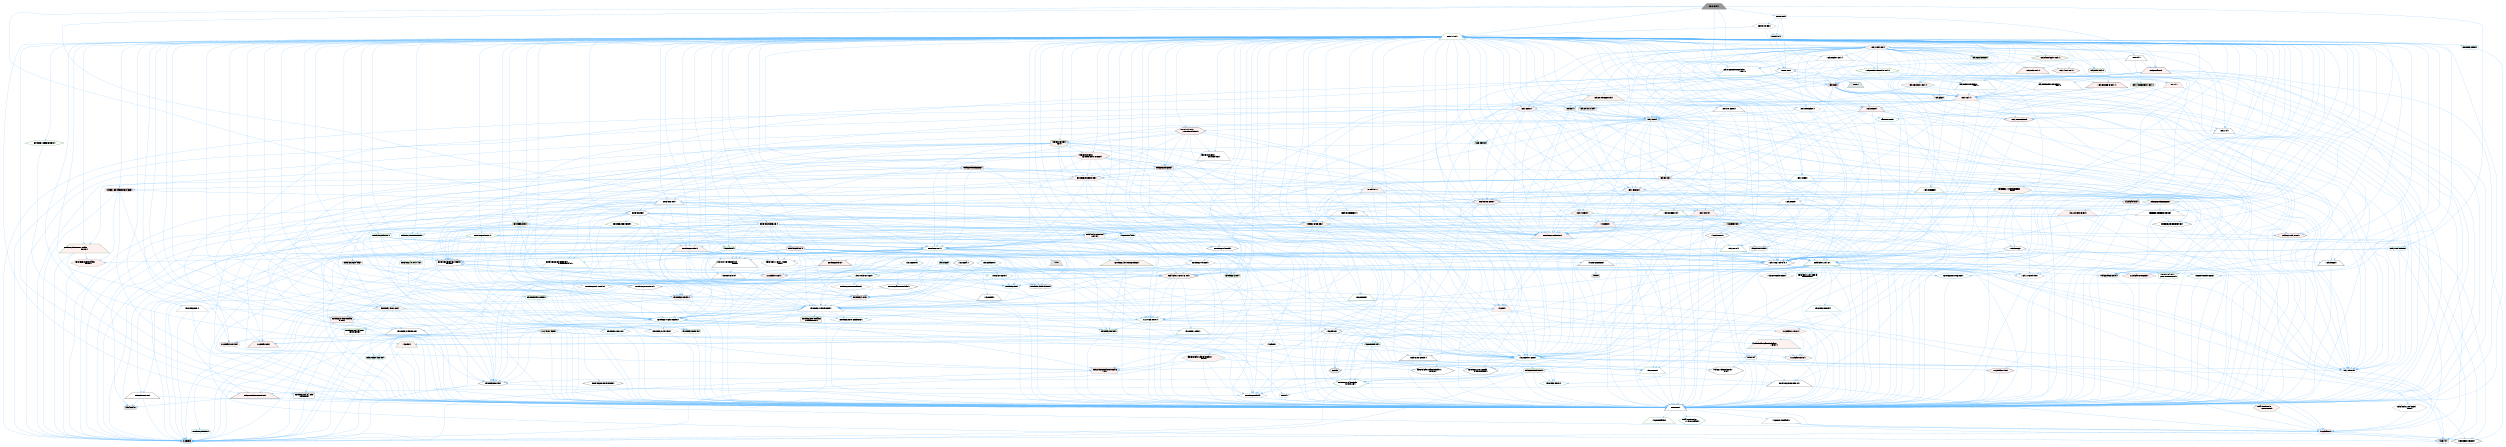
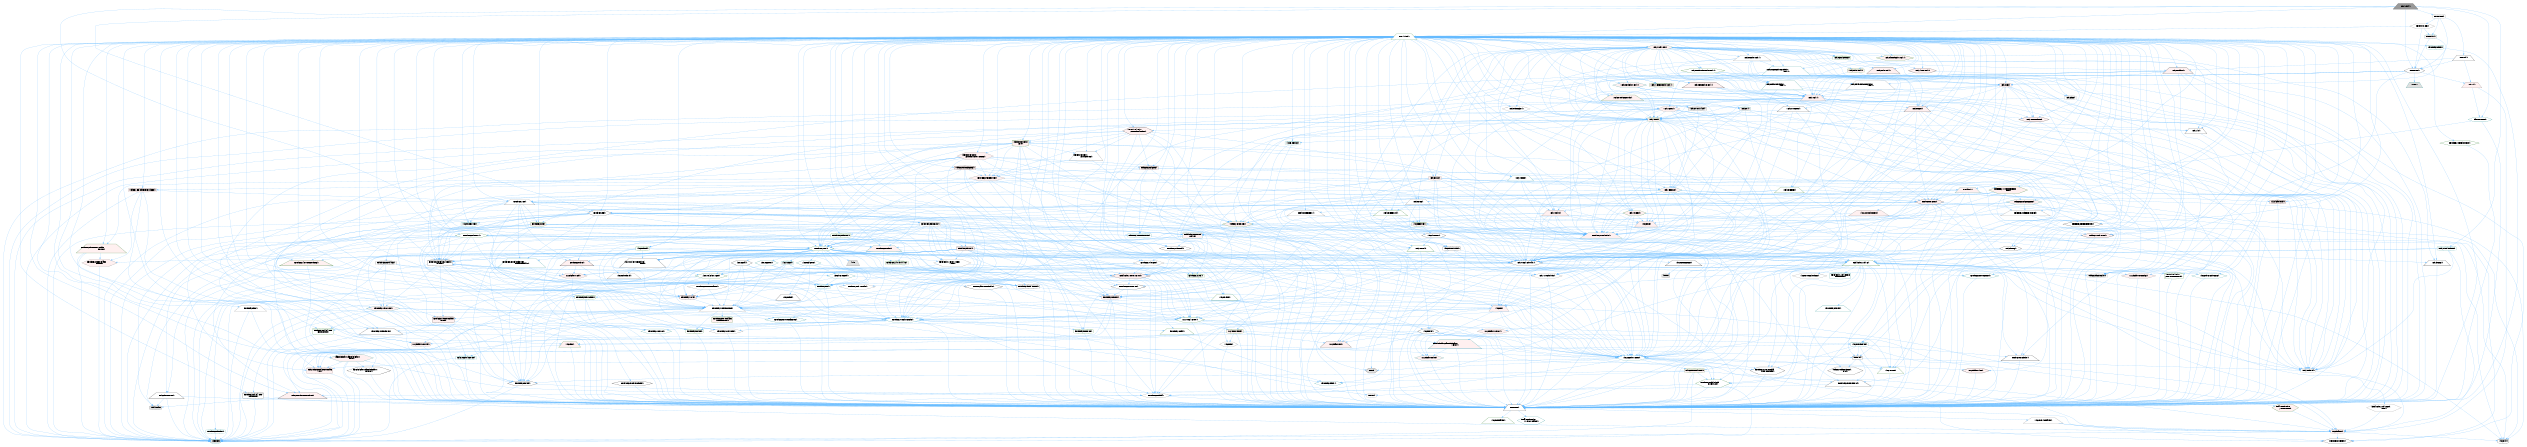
(622, 224) -> none
